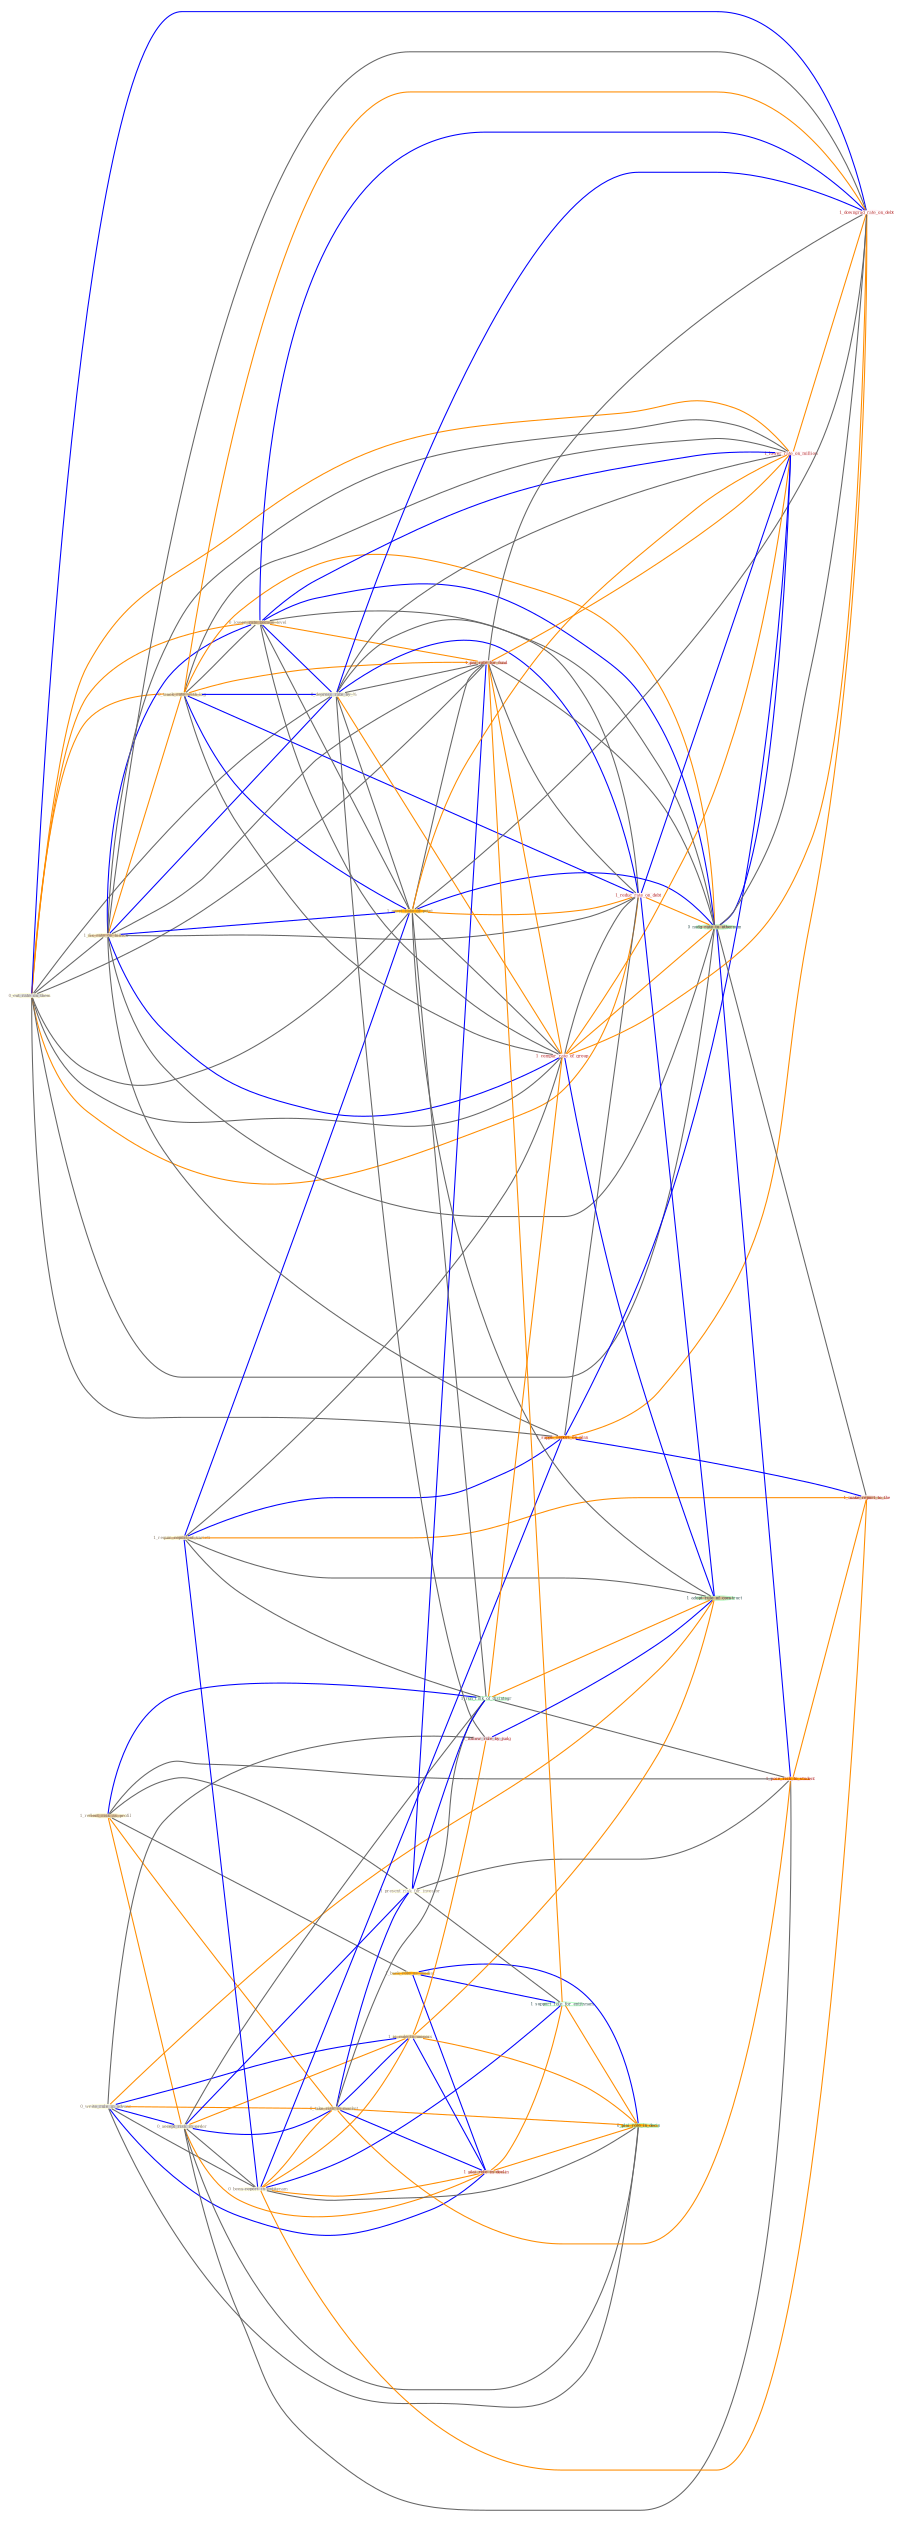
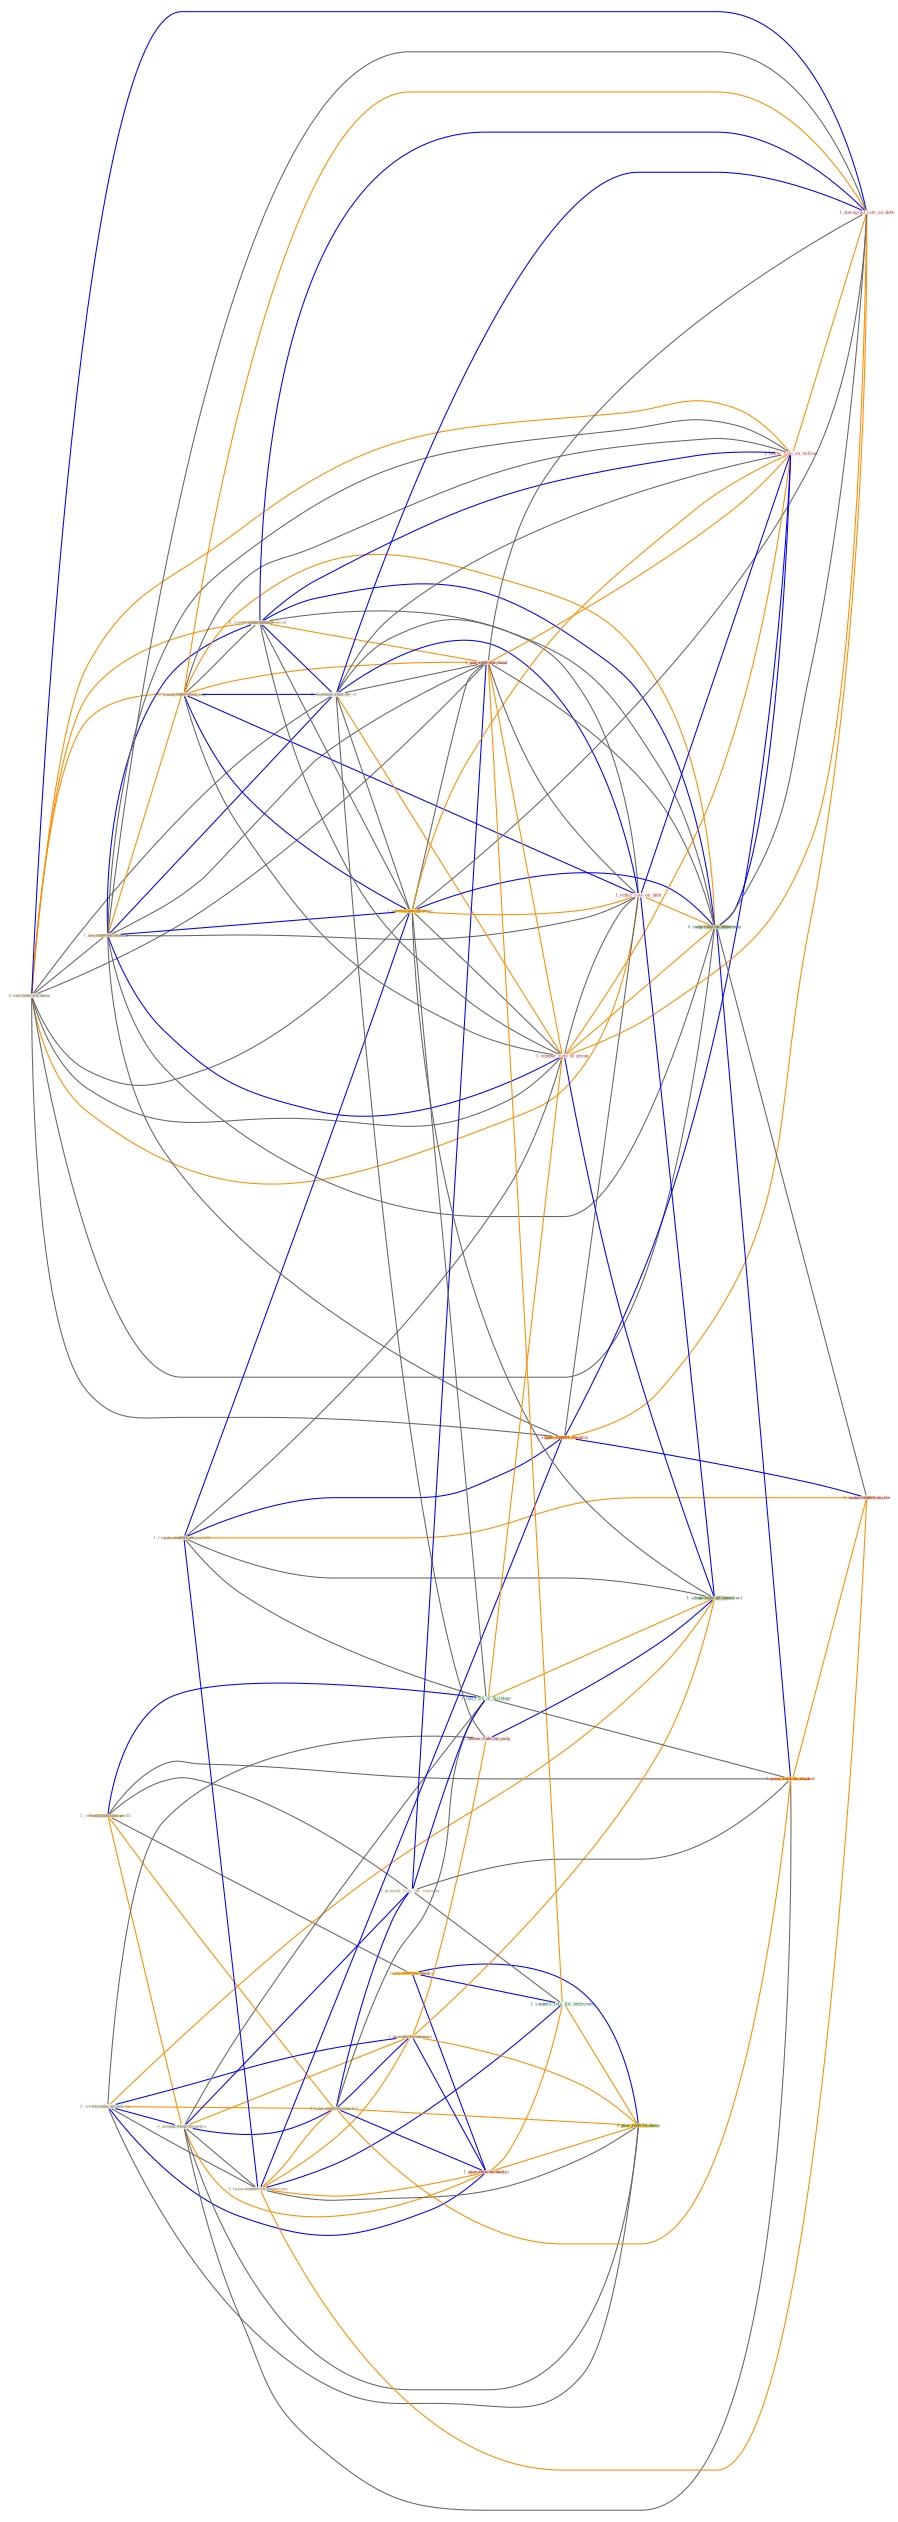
(487, 1739) -> (487, 1739)
